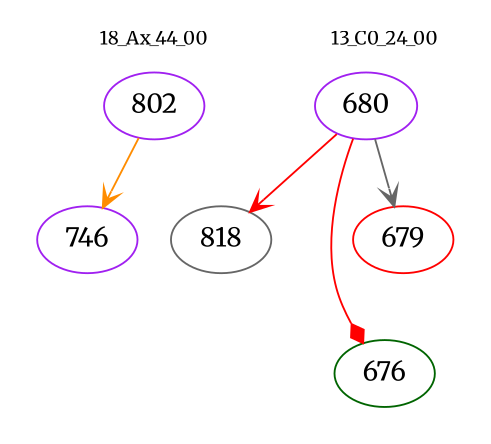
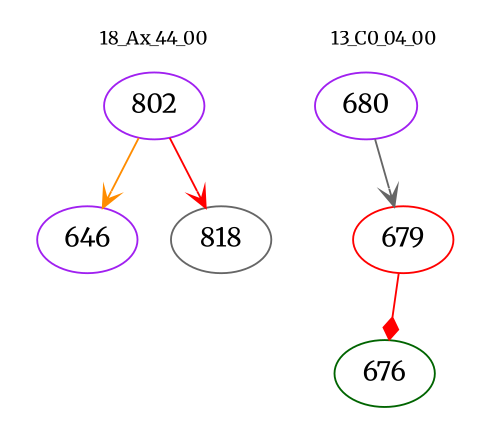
(385, 40) -> (385, 40)
(313, 155) -> (183, 165)
(332, 231) -> (396, 295)
(87, 240) -> (87, 240)
